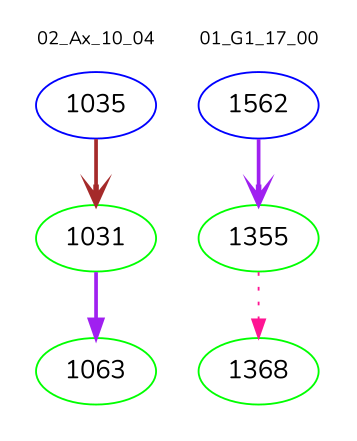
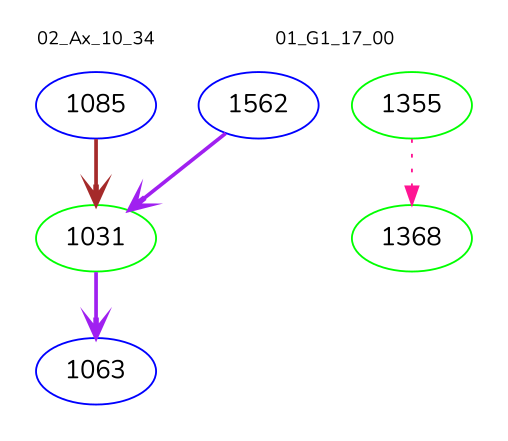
(96, 40) -> (96, 40)
(96, 105) -> (96, 105)
(259, 163) -> (197, 156)
(96, 296) -> (96, 296)
(96, 371) -> (96, 371)
